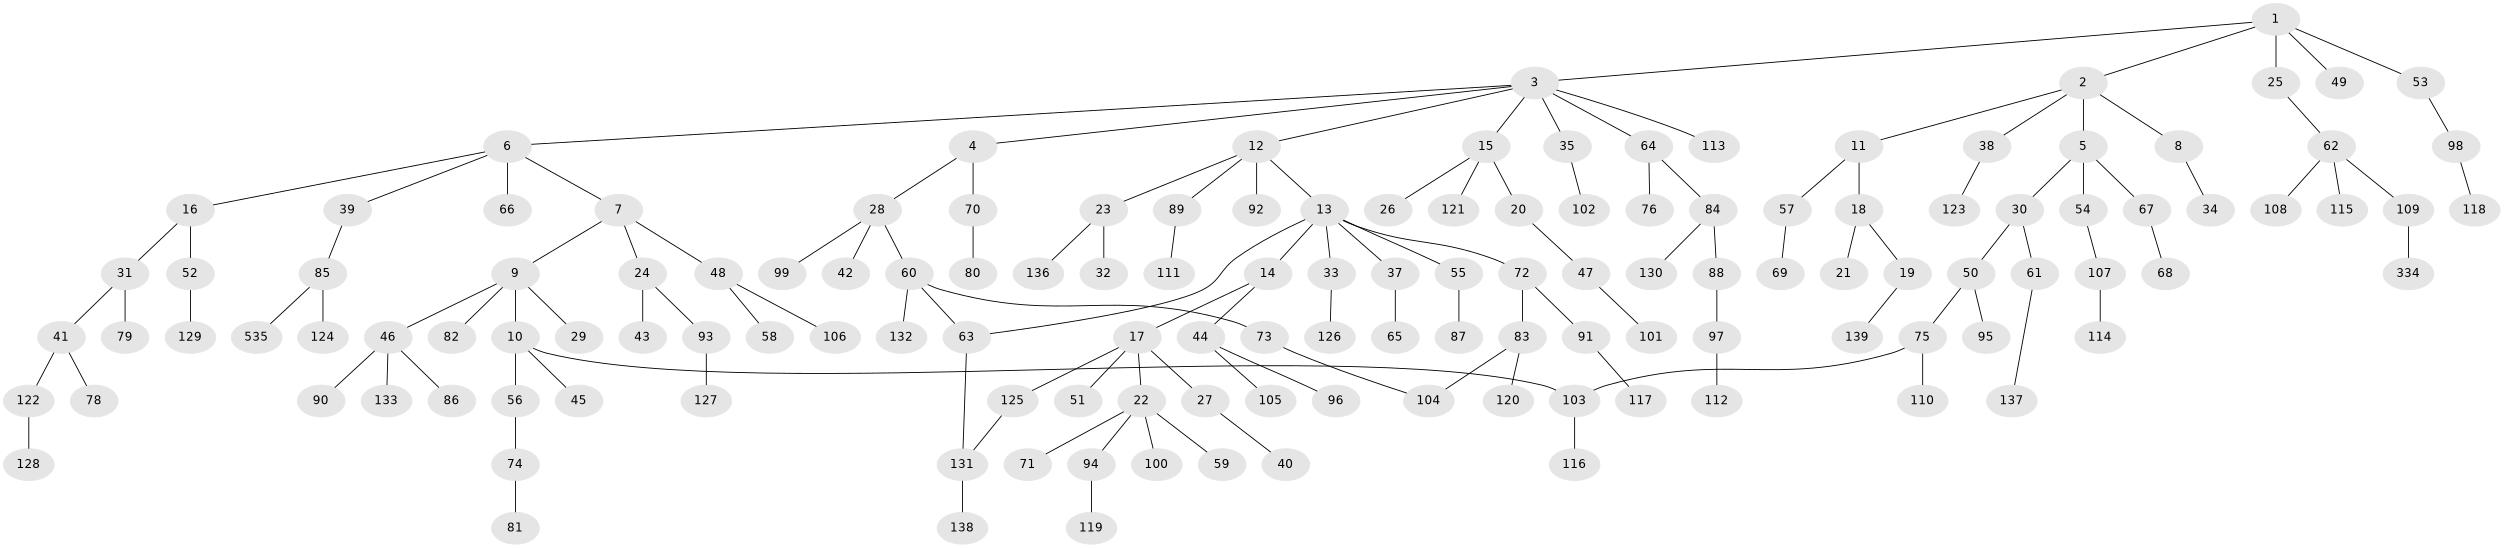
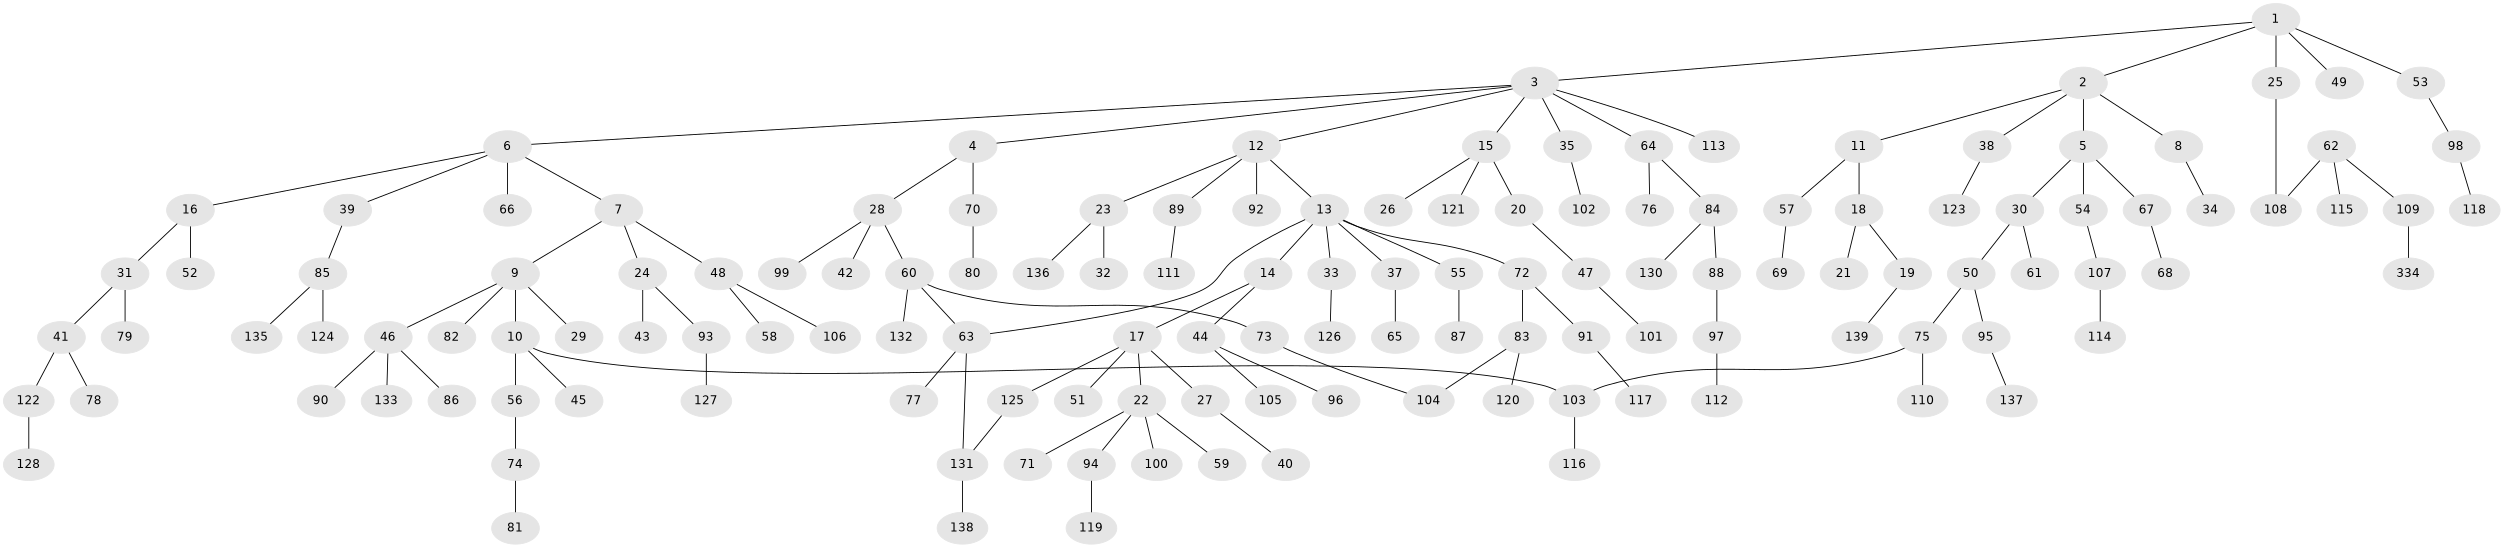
(2304, 115) -> (2276, 147)
(190, 337) -> none
(257, 337) -> (257, 337)
(2023, 337) -> (1999, 369)
none -> (914, 401)
